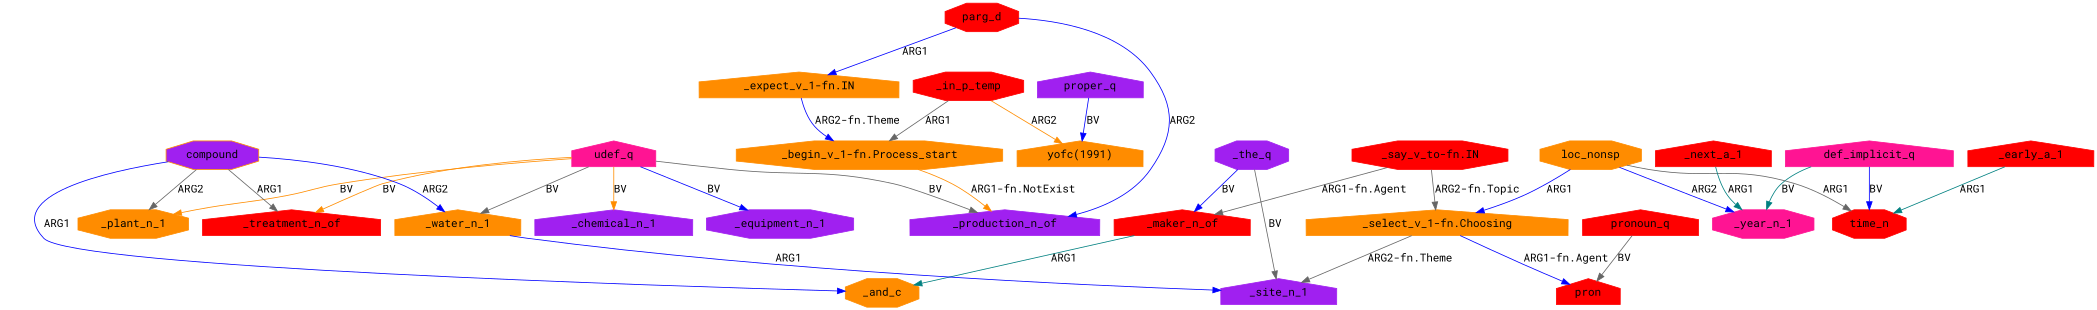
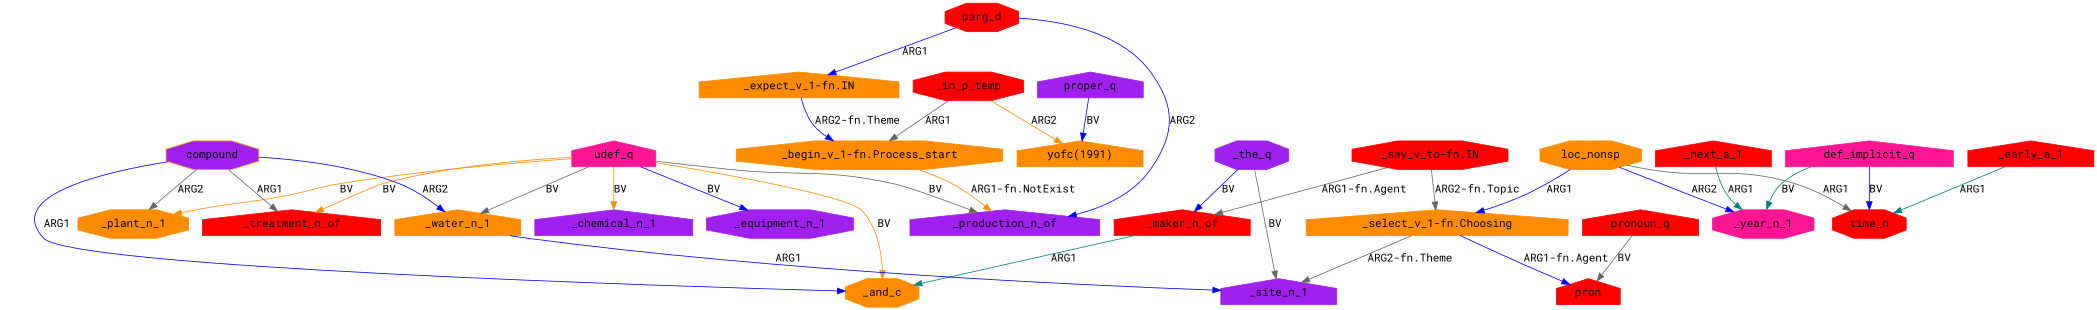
none -> (792, 188)
